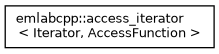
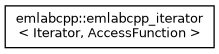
(110, 27) -> (110, 27)
